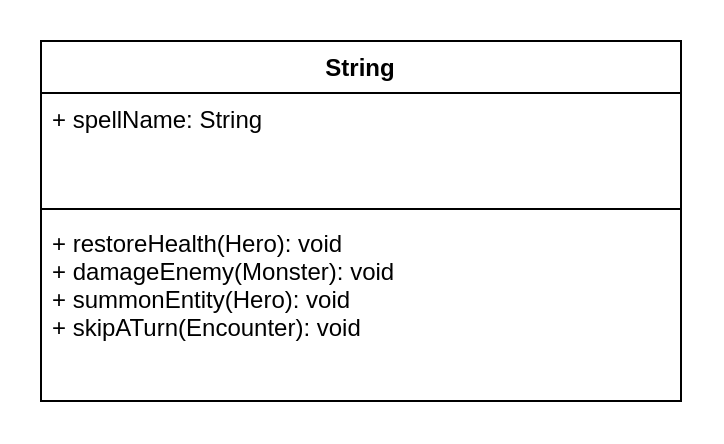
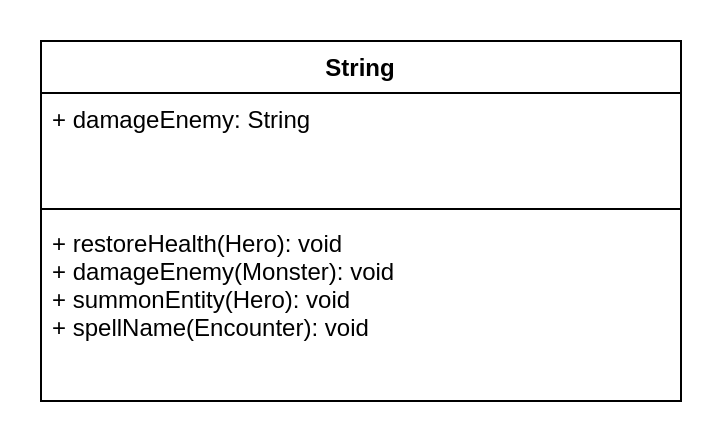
(161, 120) -> (181, 120)
(218, 244) -> (218, 244)
